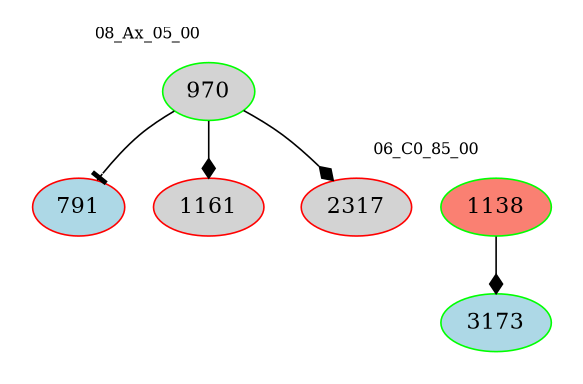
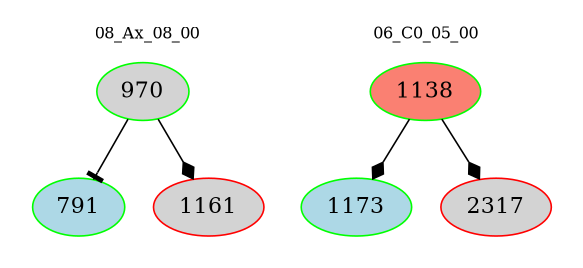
(148, 35) -> (148, 35)
(266, 124) -> (455, 141)
(426, 150) -> (426, 35)
(79, 207) -> (79, 207)
(496, 323) -> (356, 207)
